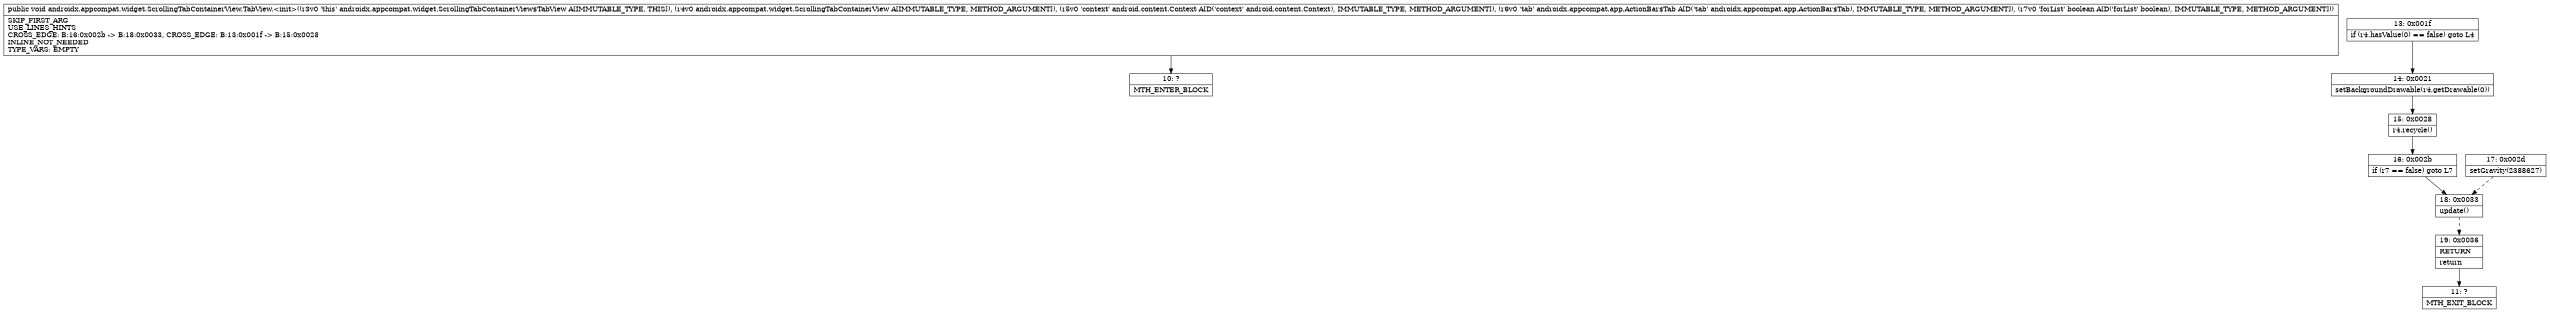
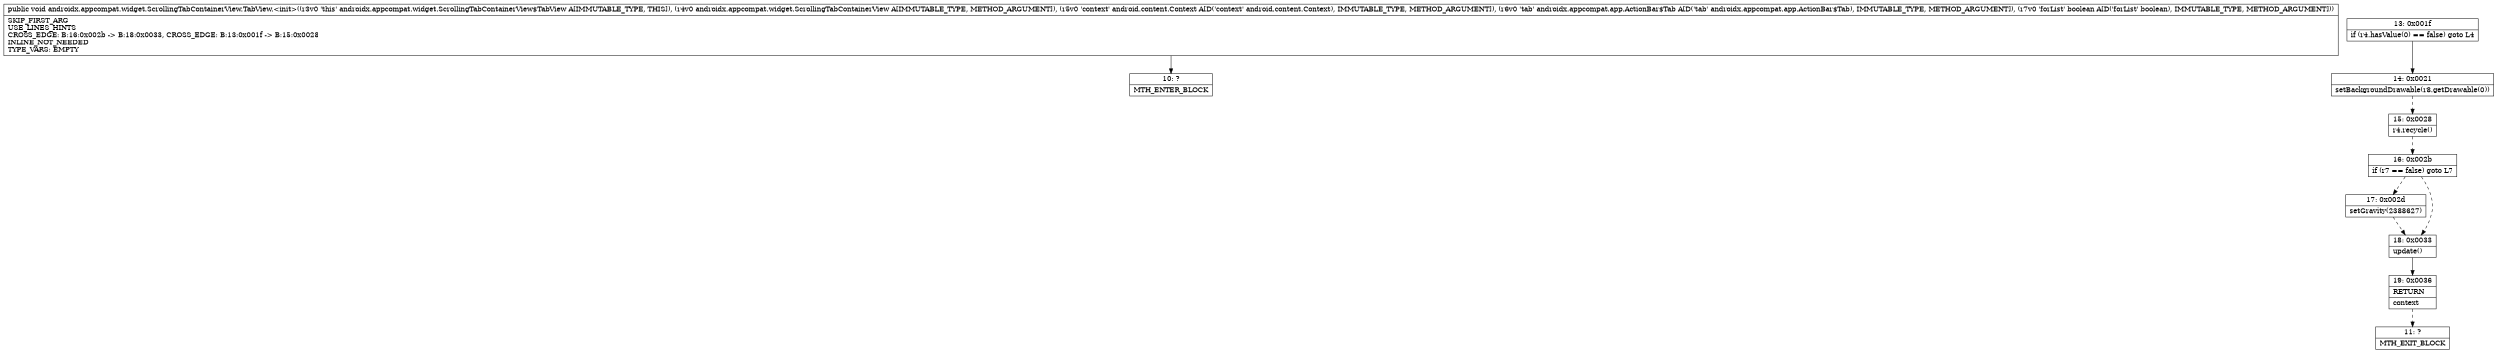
(2413, 90) -> (2413, 90)
(2413, 103) -> (2413, 103)
(2413, 143) -> (2413, 143)
none -> (2401, 184)
(2434, 184) -> (2433, 203)
(2459, 224) -> (2413, 264)
(2451, 263) -> (2406, 303)
(2459, 275) -> (2413, 315)
